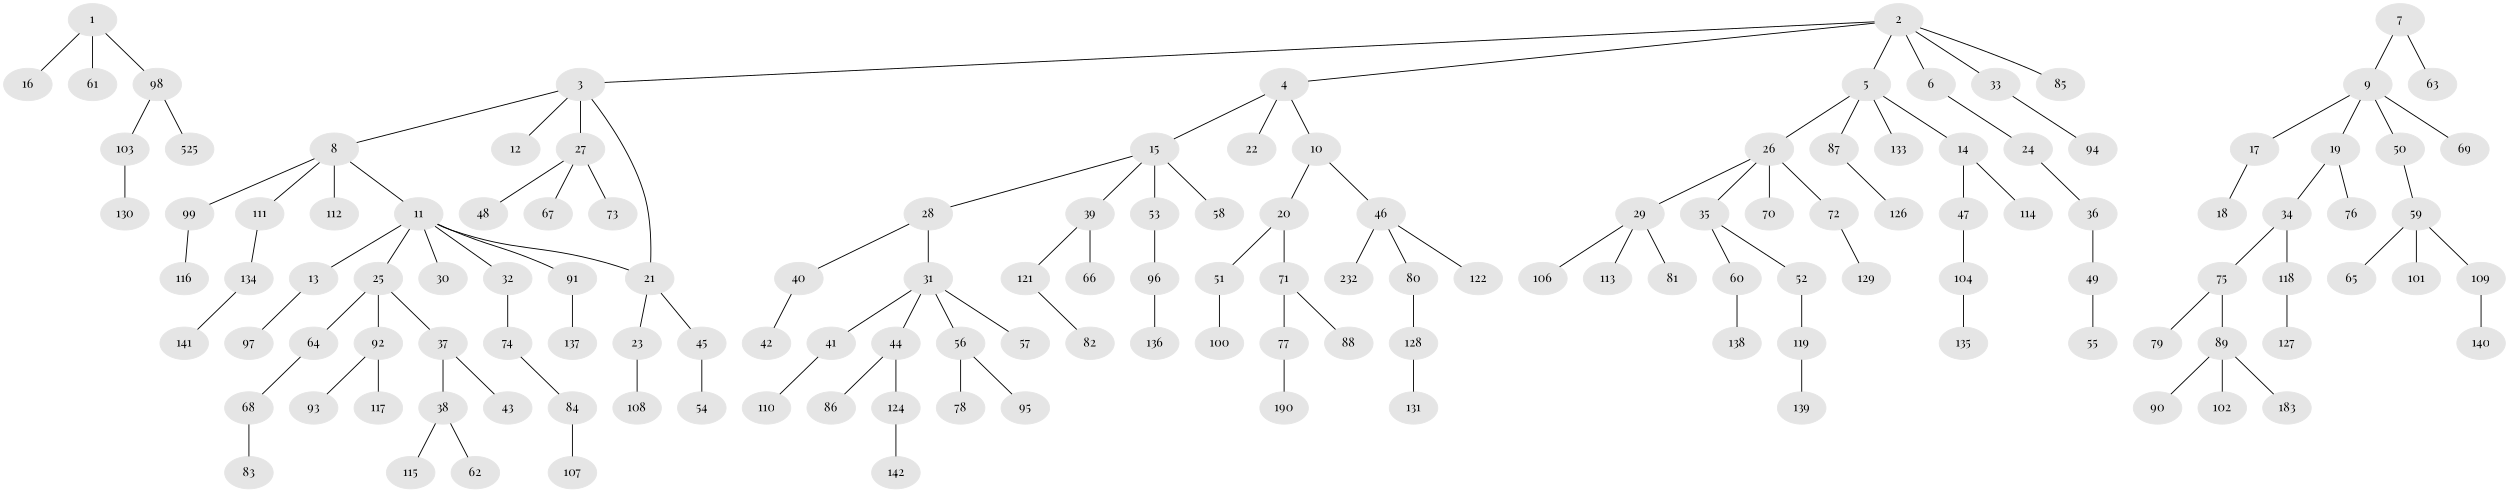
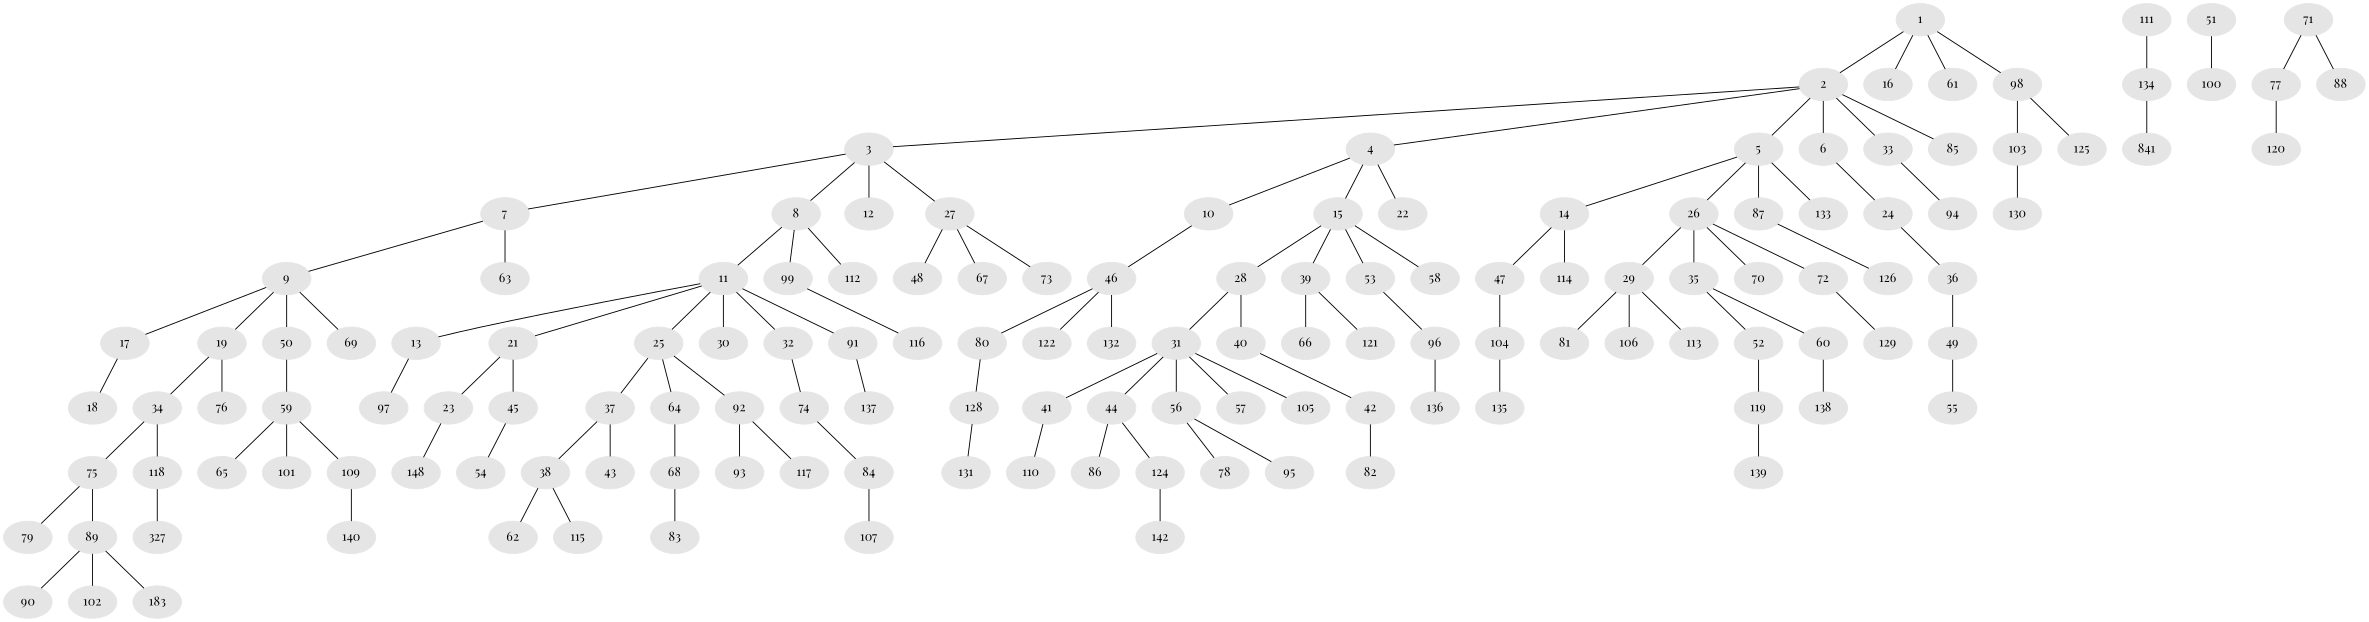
none -> (1872, 52)
(190, 149) -> (2082, 149)
(637, 175) -> (687, 182)
(297, 182) -> none
(1284, 214) -> none
(1349, 279) -> (1112, 343)
(1058, 311) -> (1370, 440)
(184, 343) -> (2147, 149)
(2287, 343) -> (157, 537)
(637, 408) -> (416, 473)
(1284, 408) -> (2276, 149)
none -> (1306, 408)
